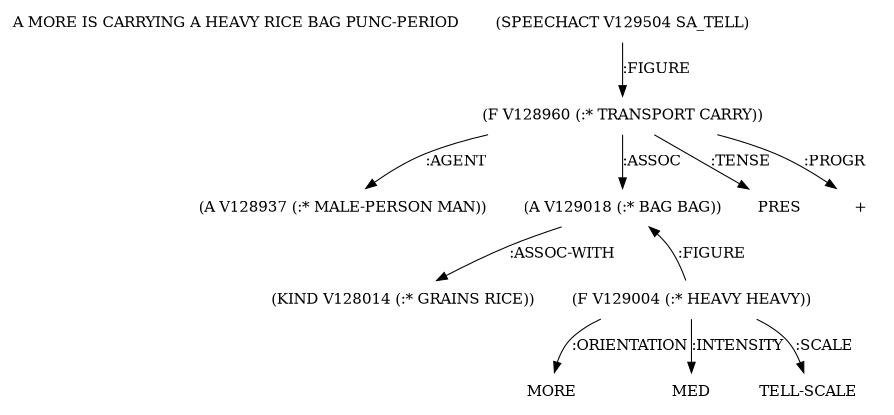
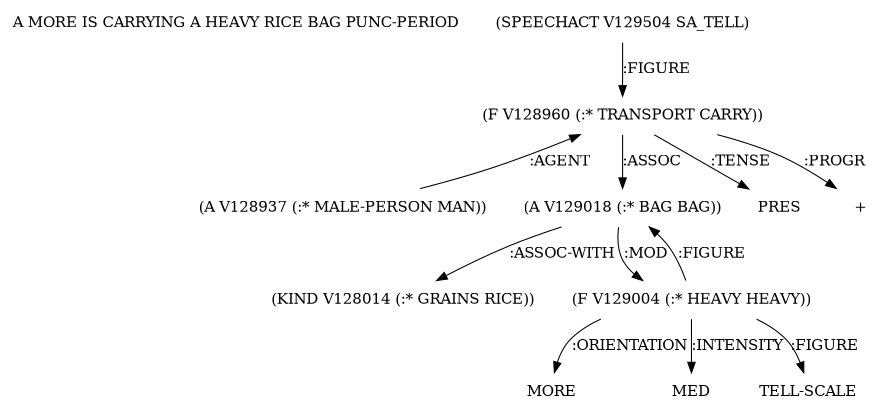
(429, 152) -> (496, 167)
none -> (620, 253)
(824, 346) -> (824, 346)
